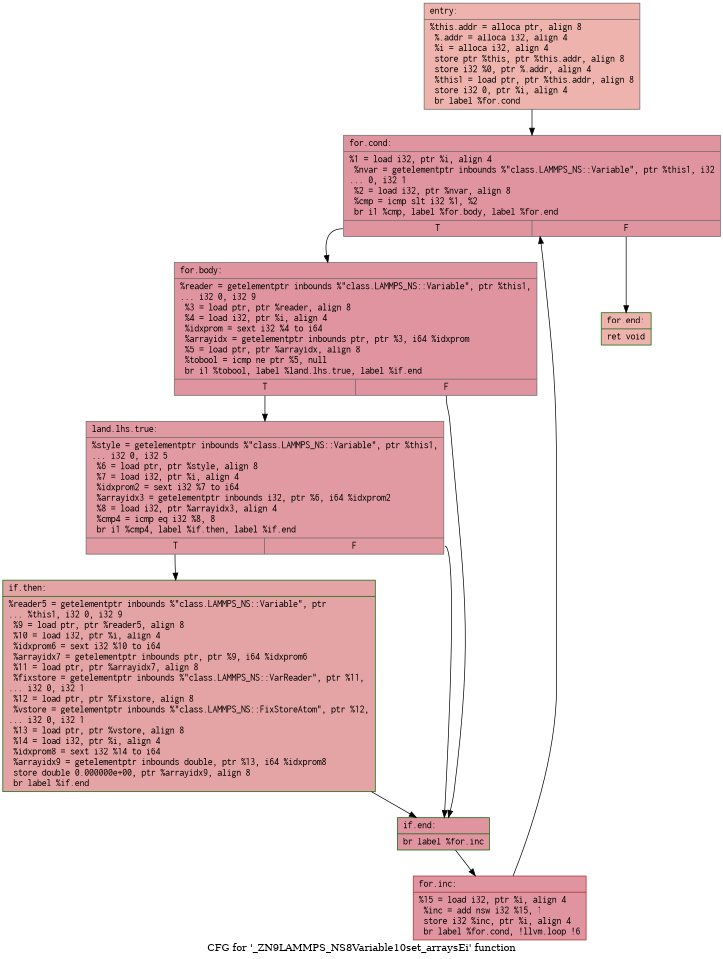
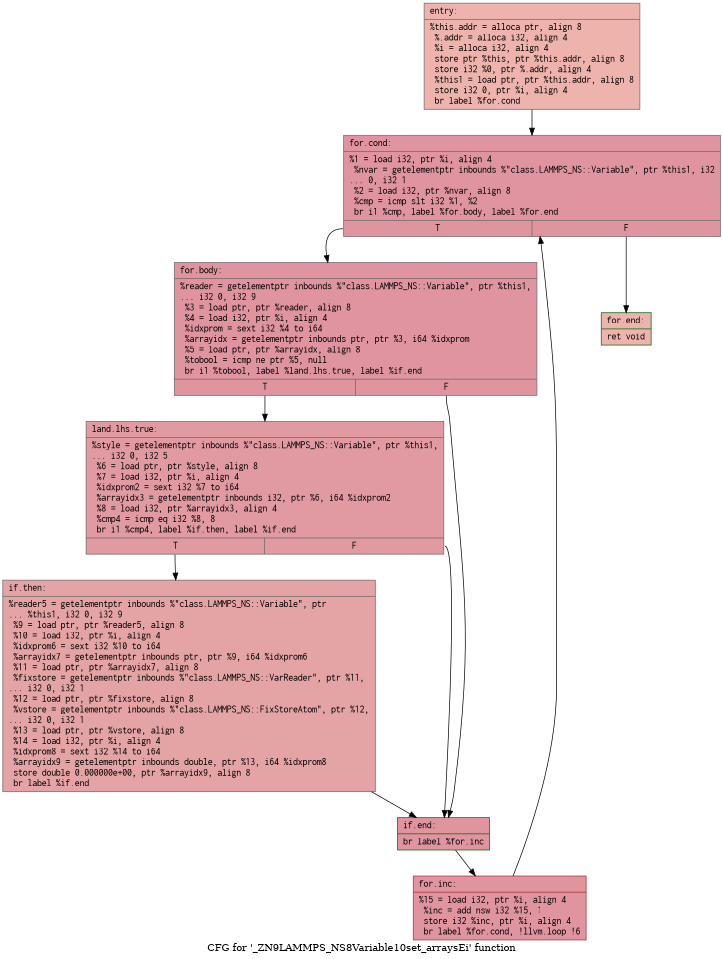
(189, 686) -> (189, 686)
